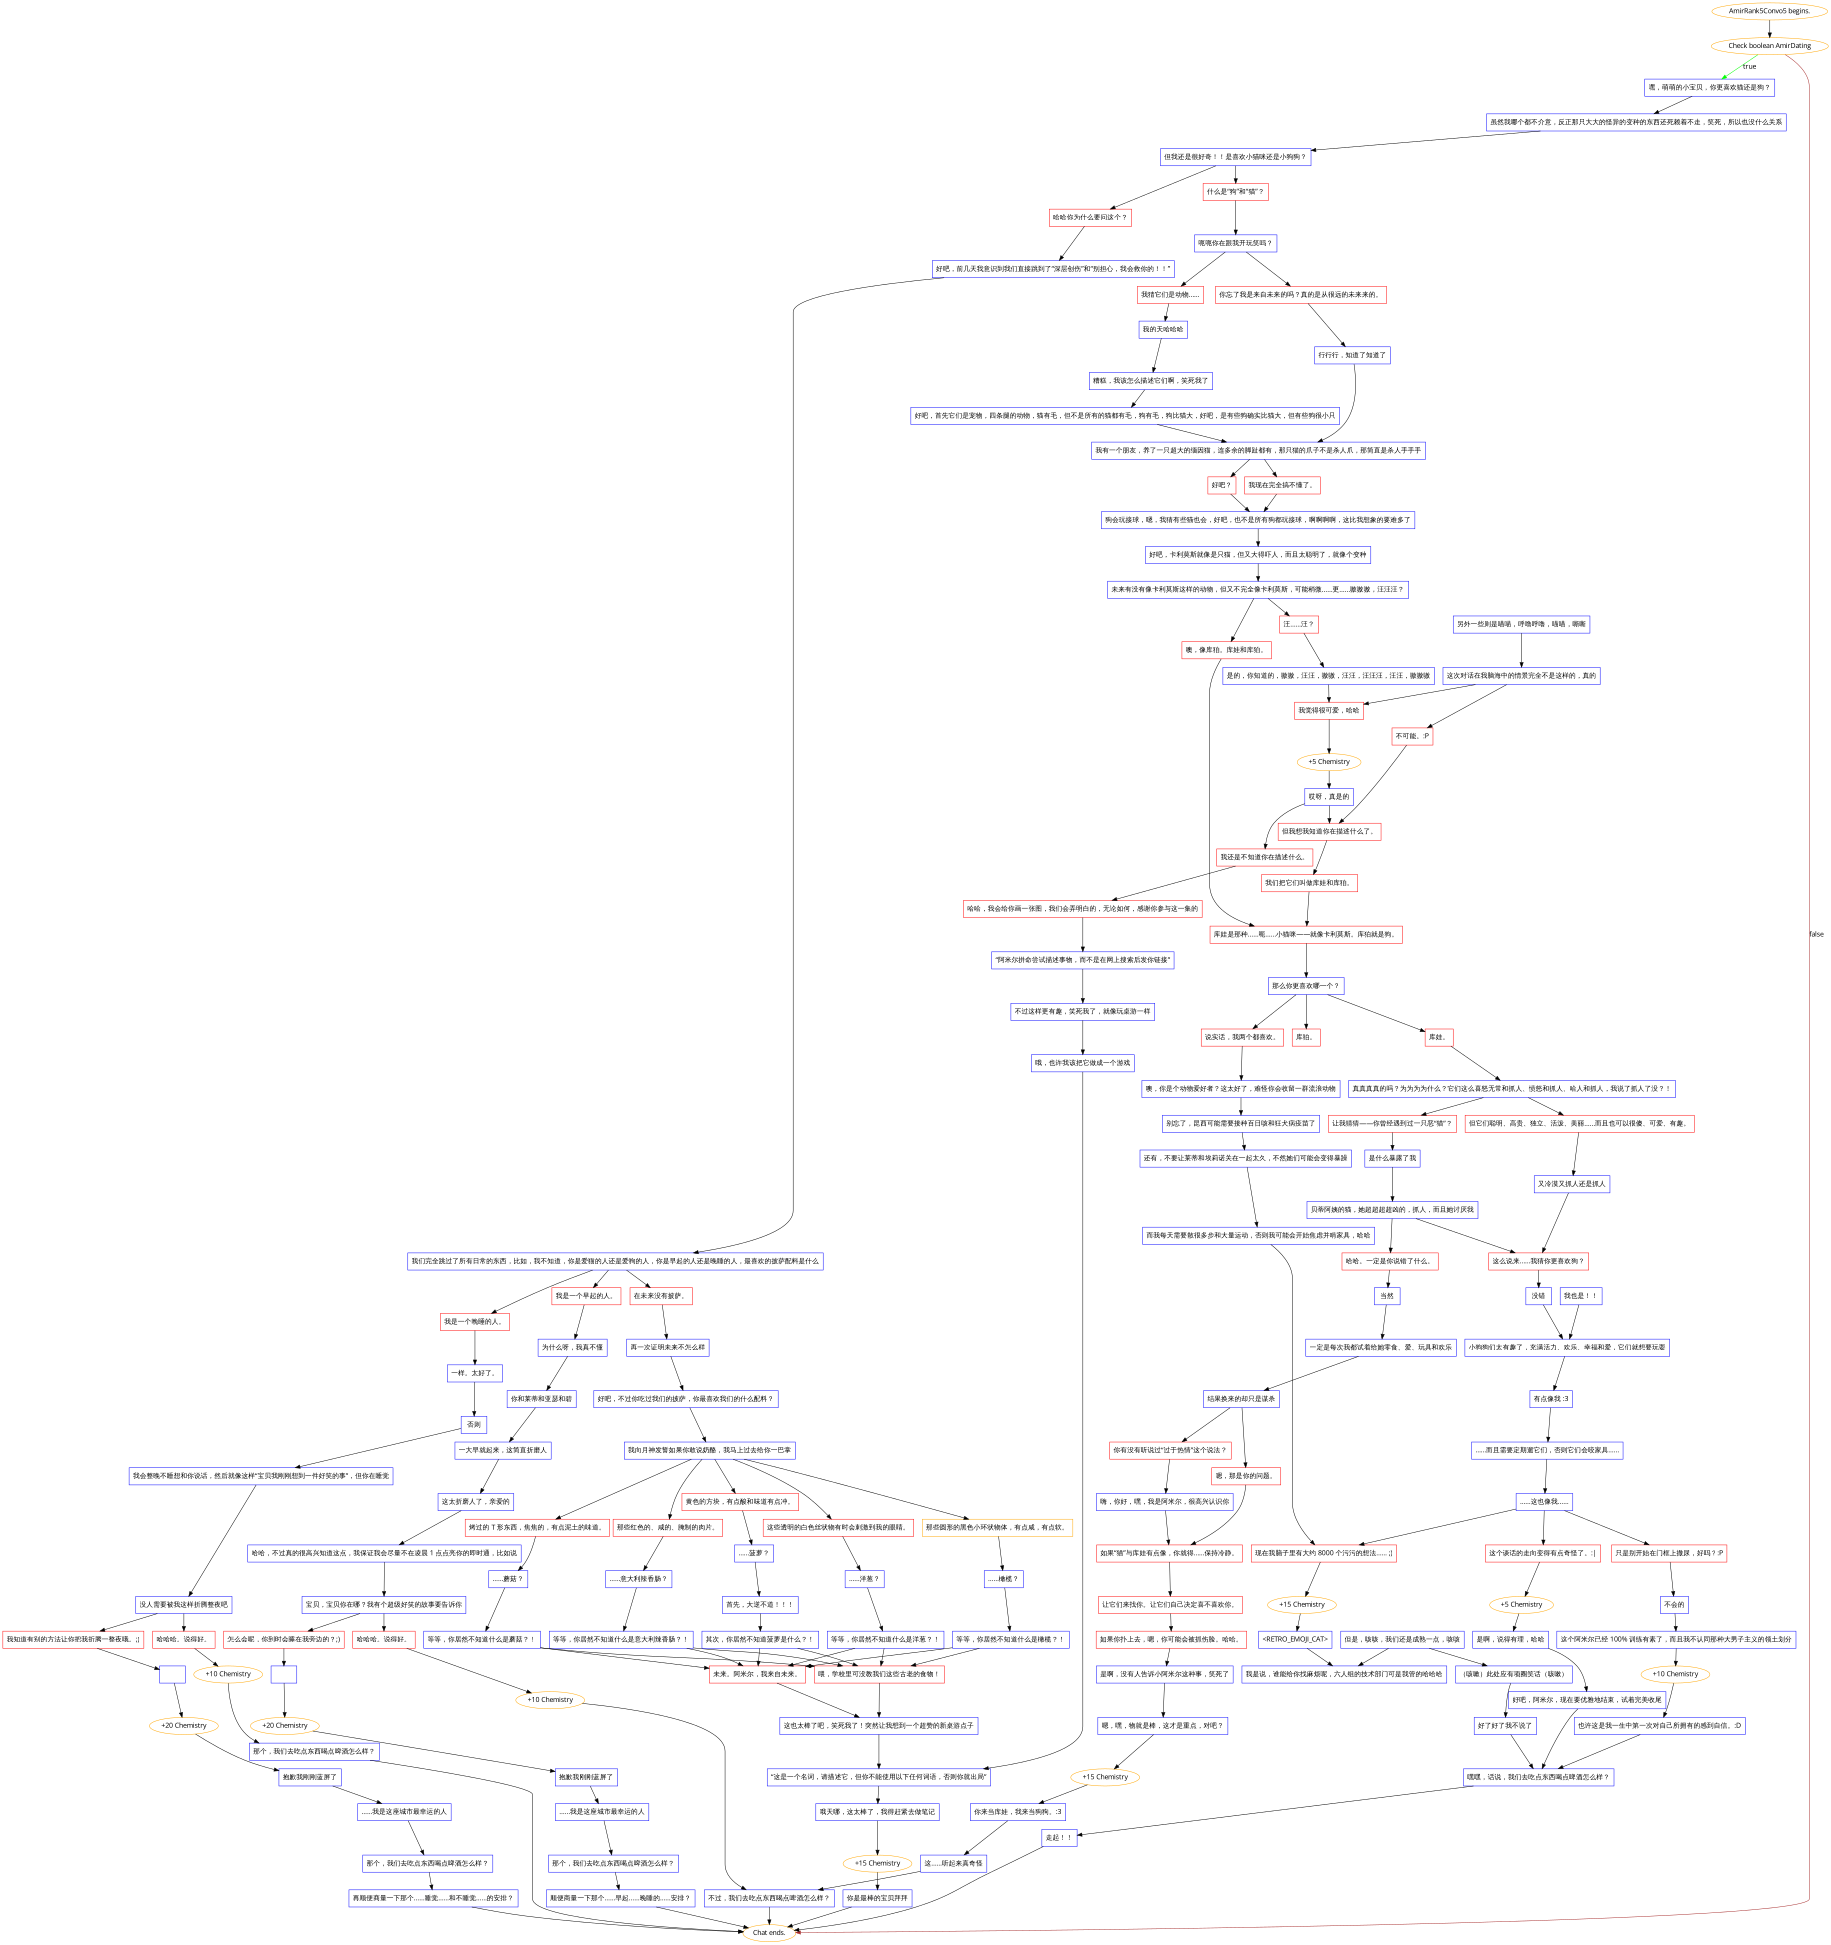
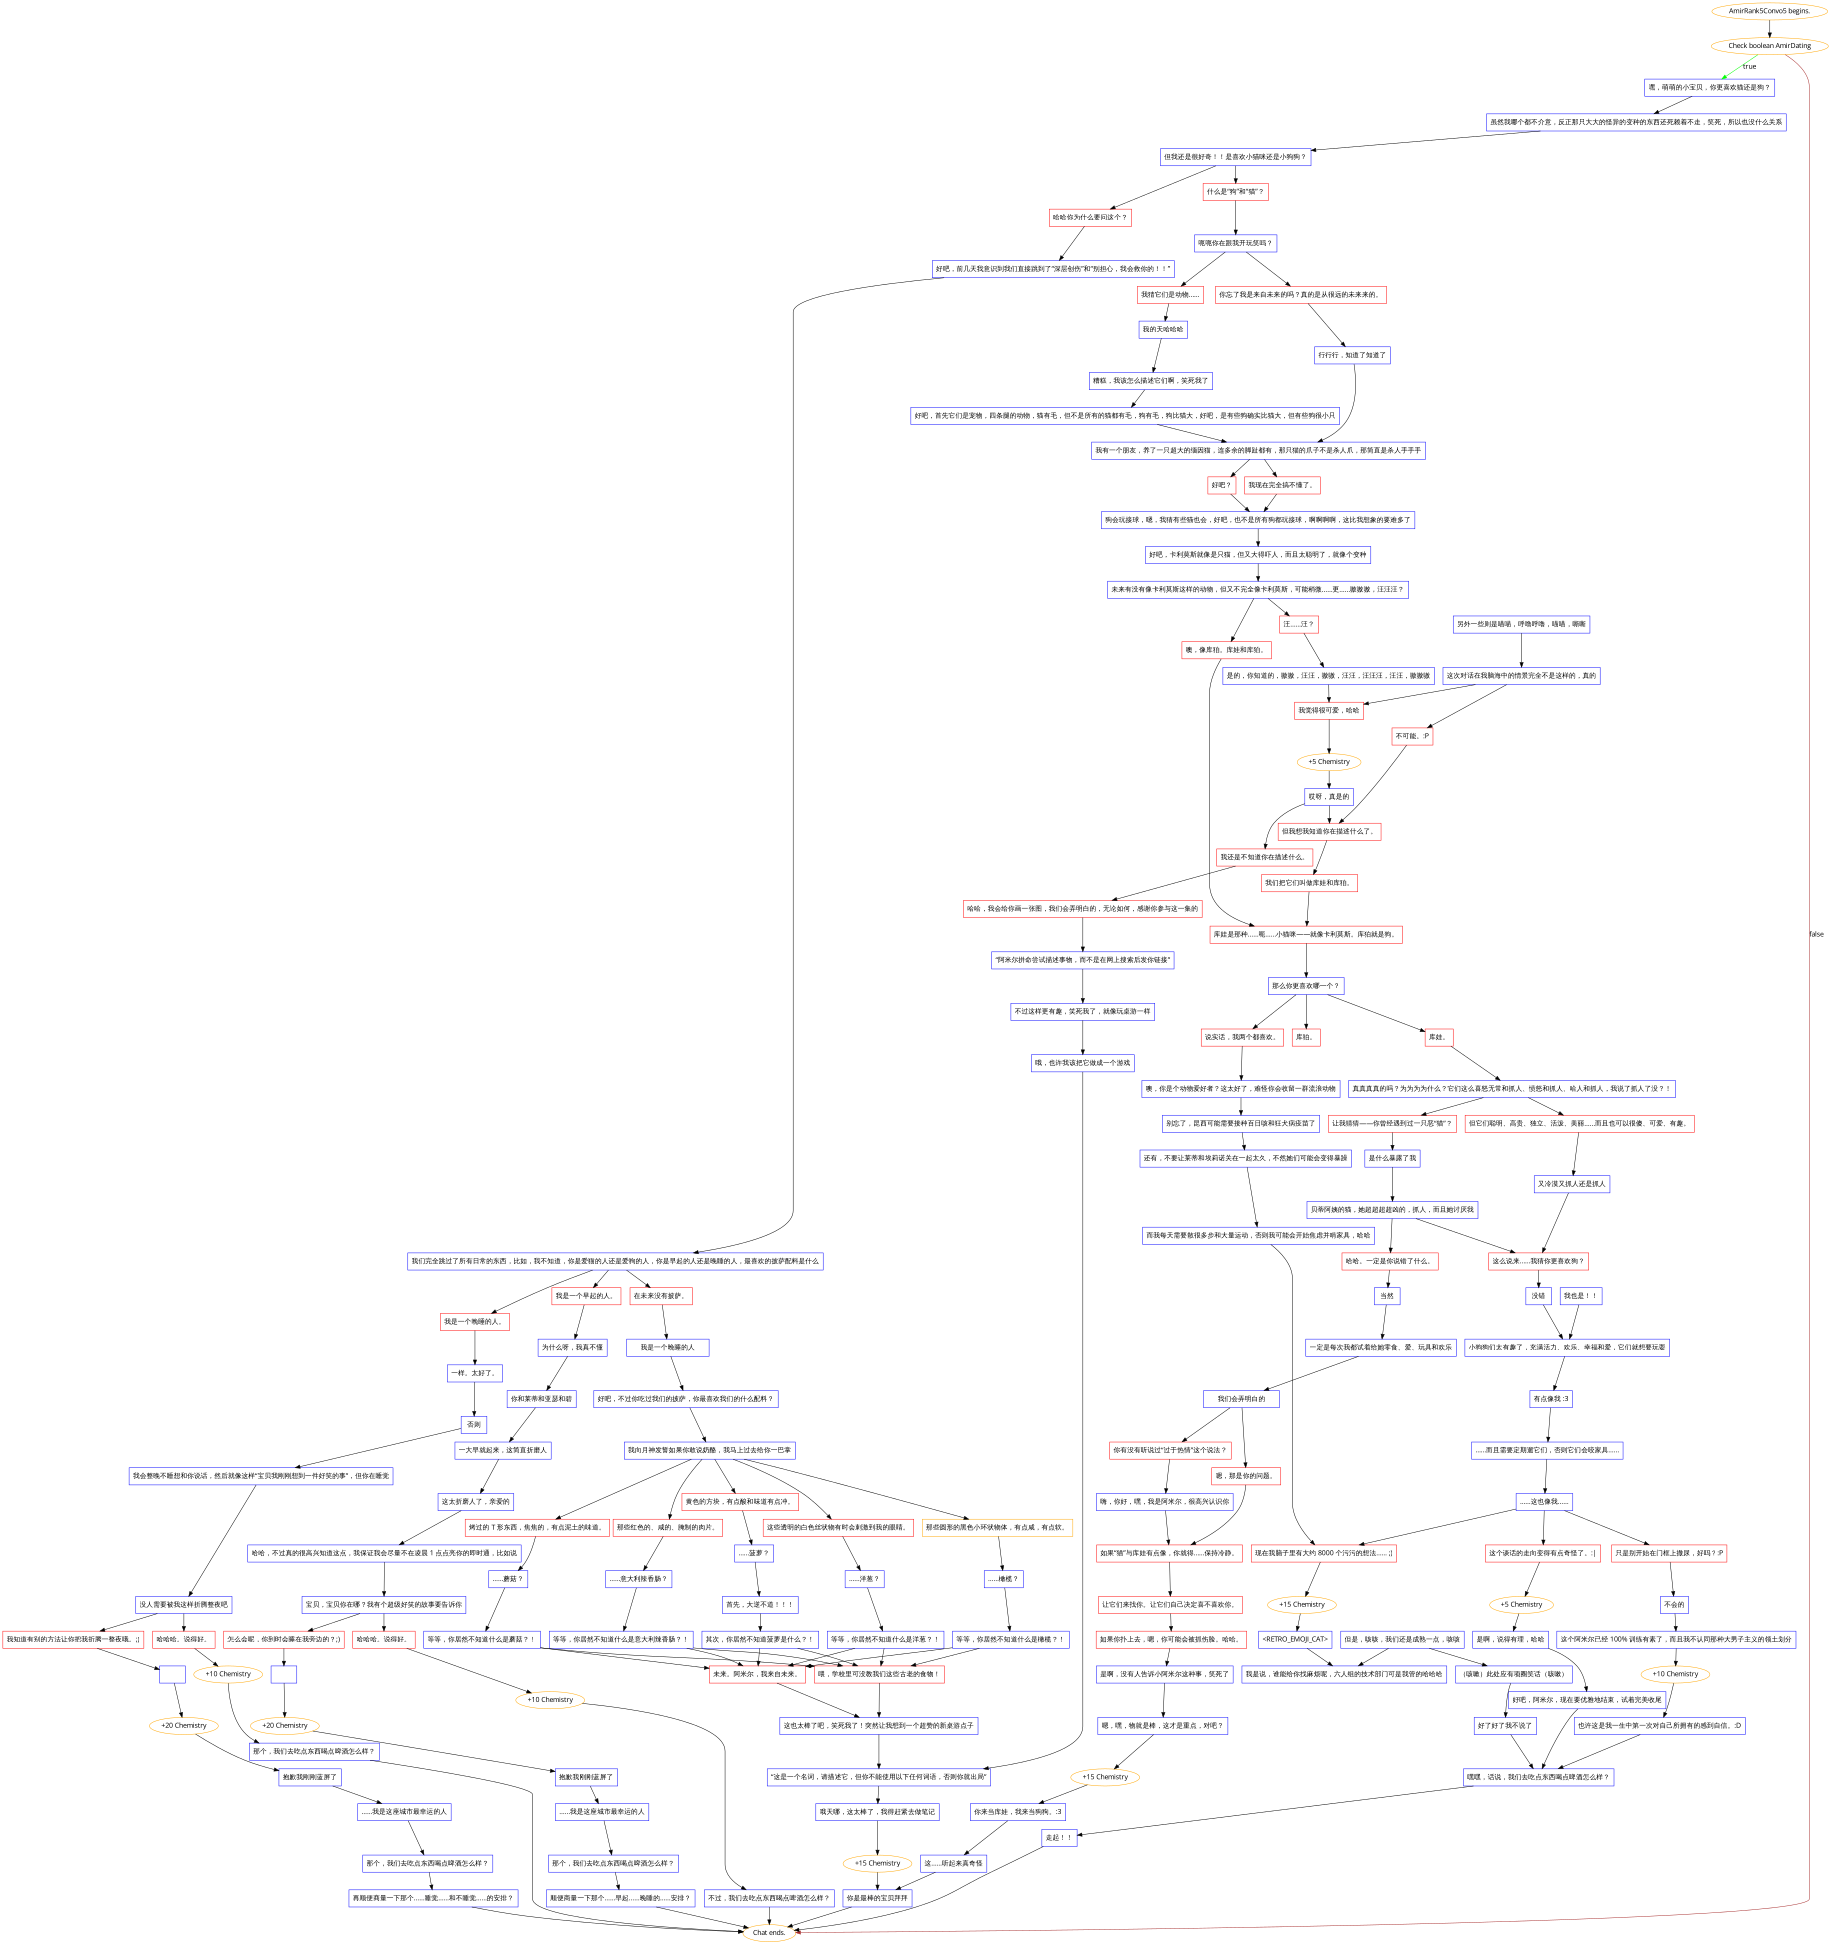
(668, 1348) -> (668, 1348)
(1241, 1399) -> (1241, 1399)
(872, 1880) -> (918, 1880)
